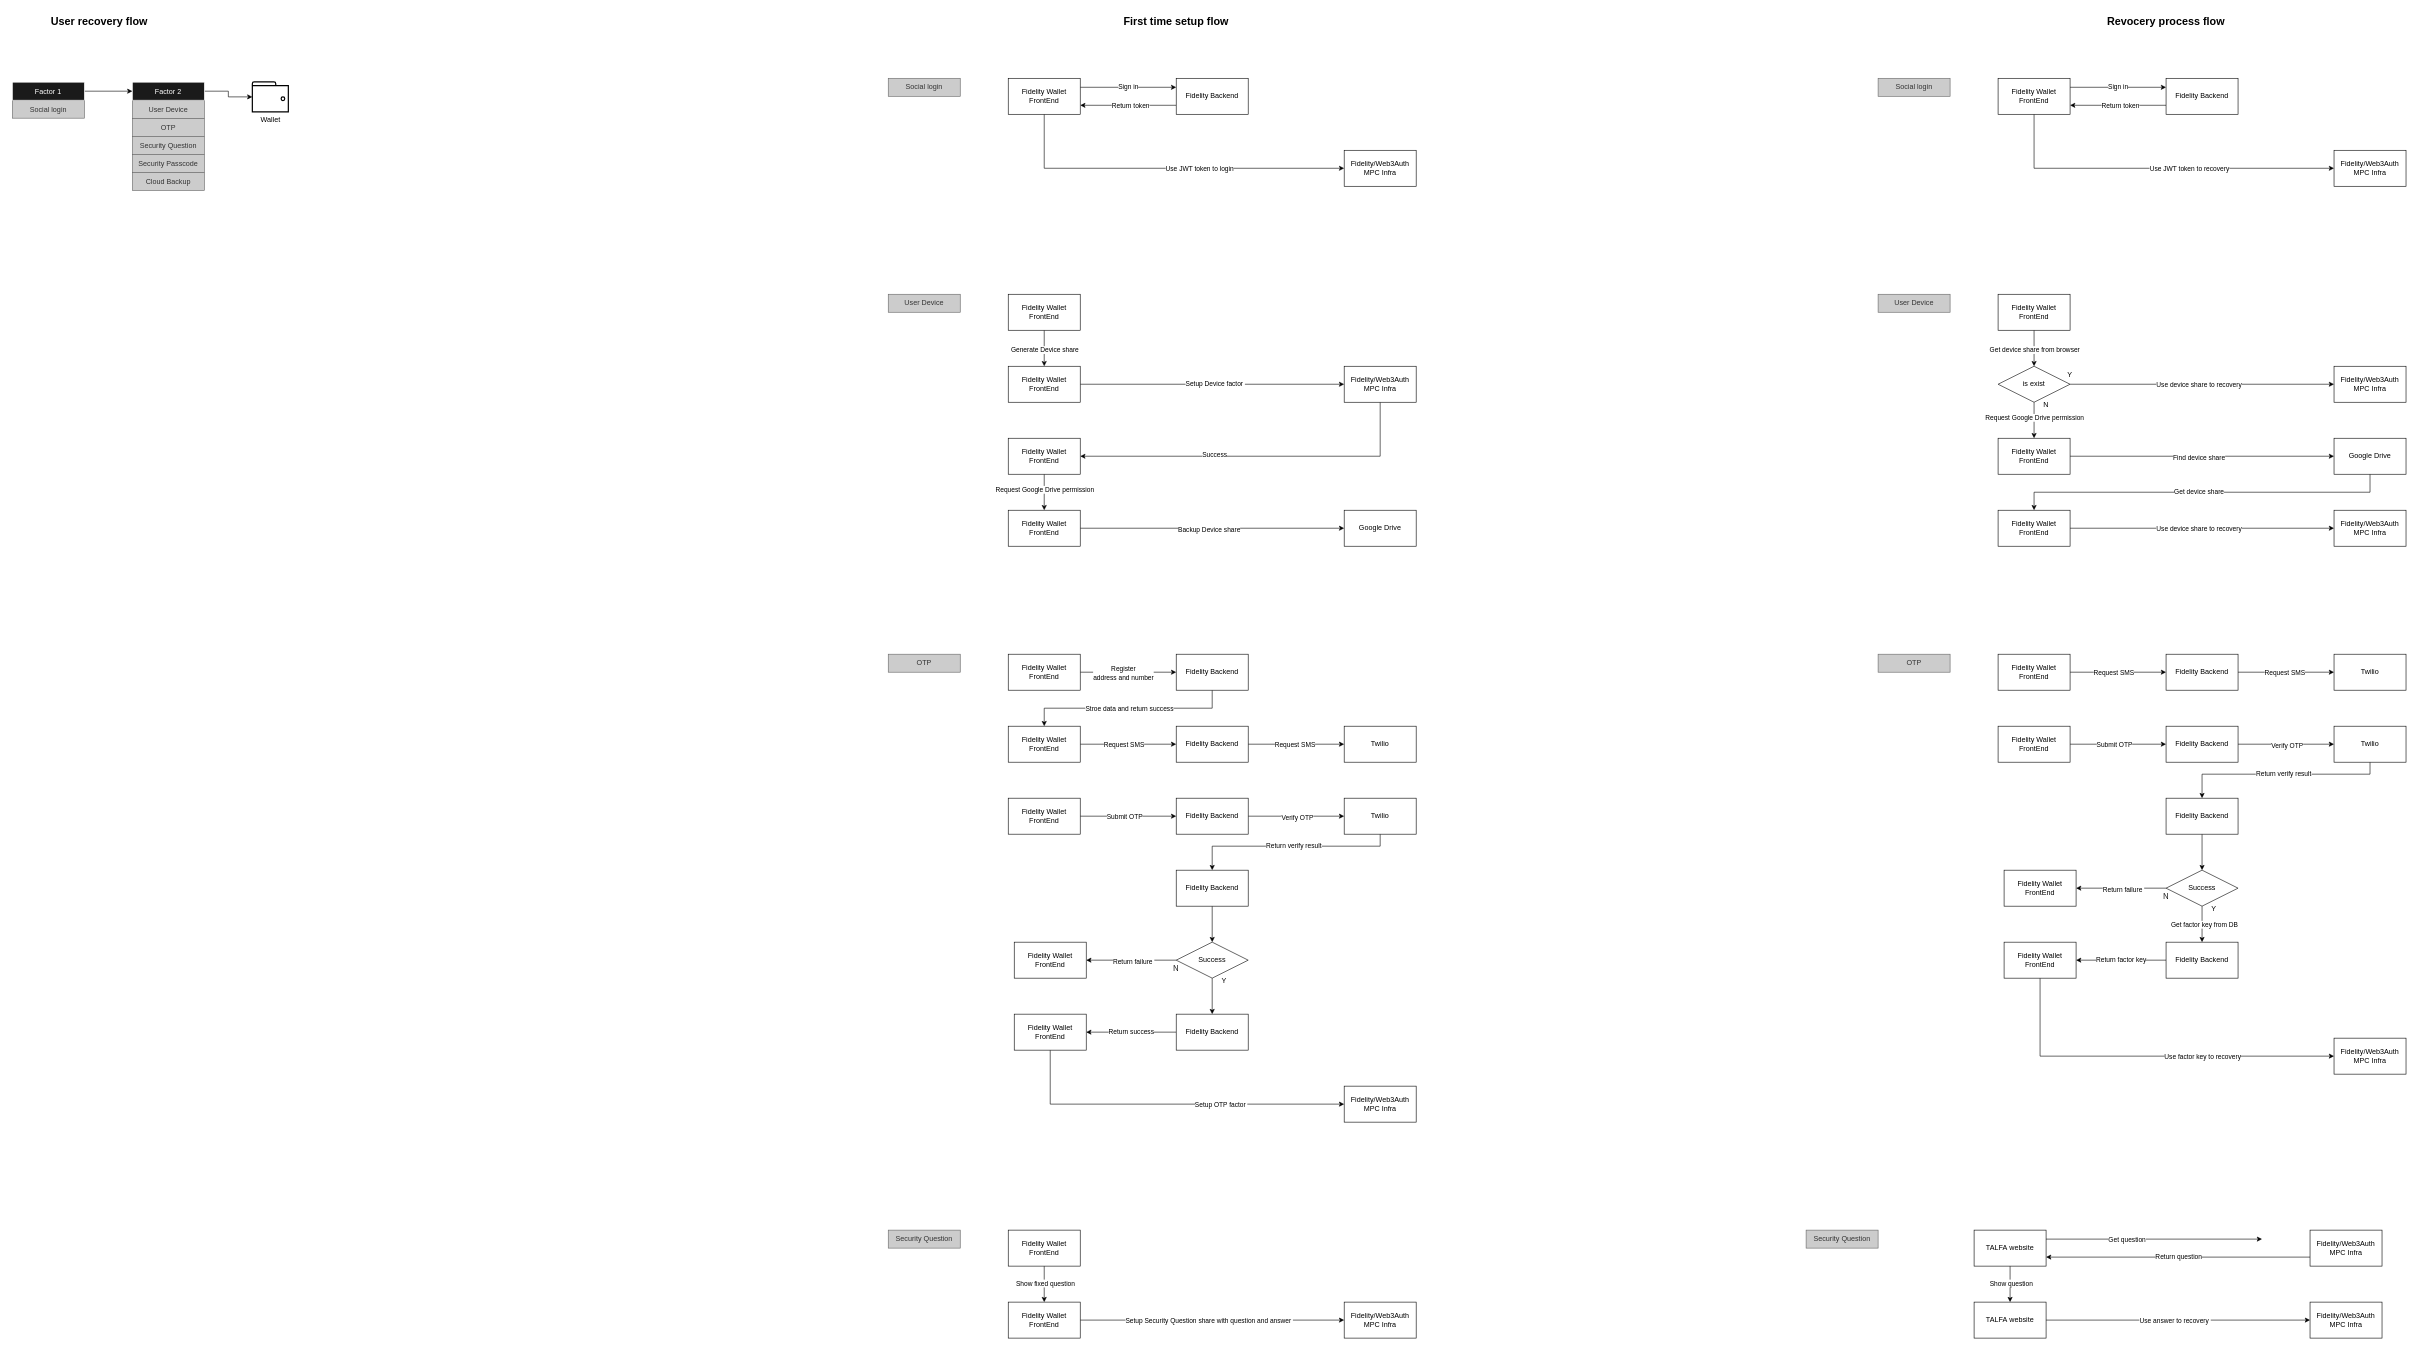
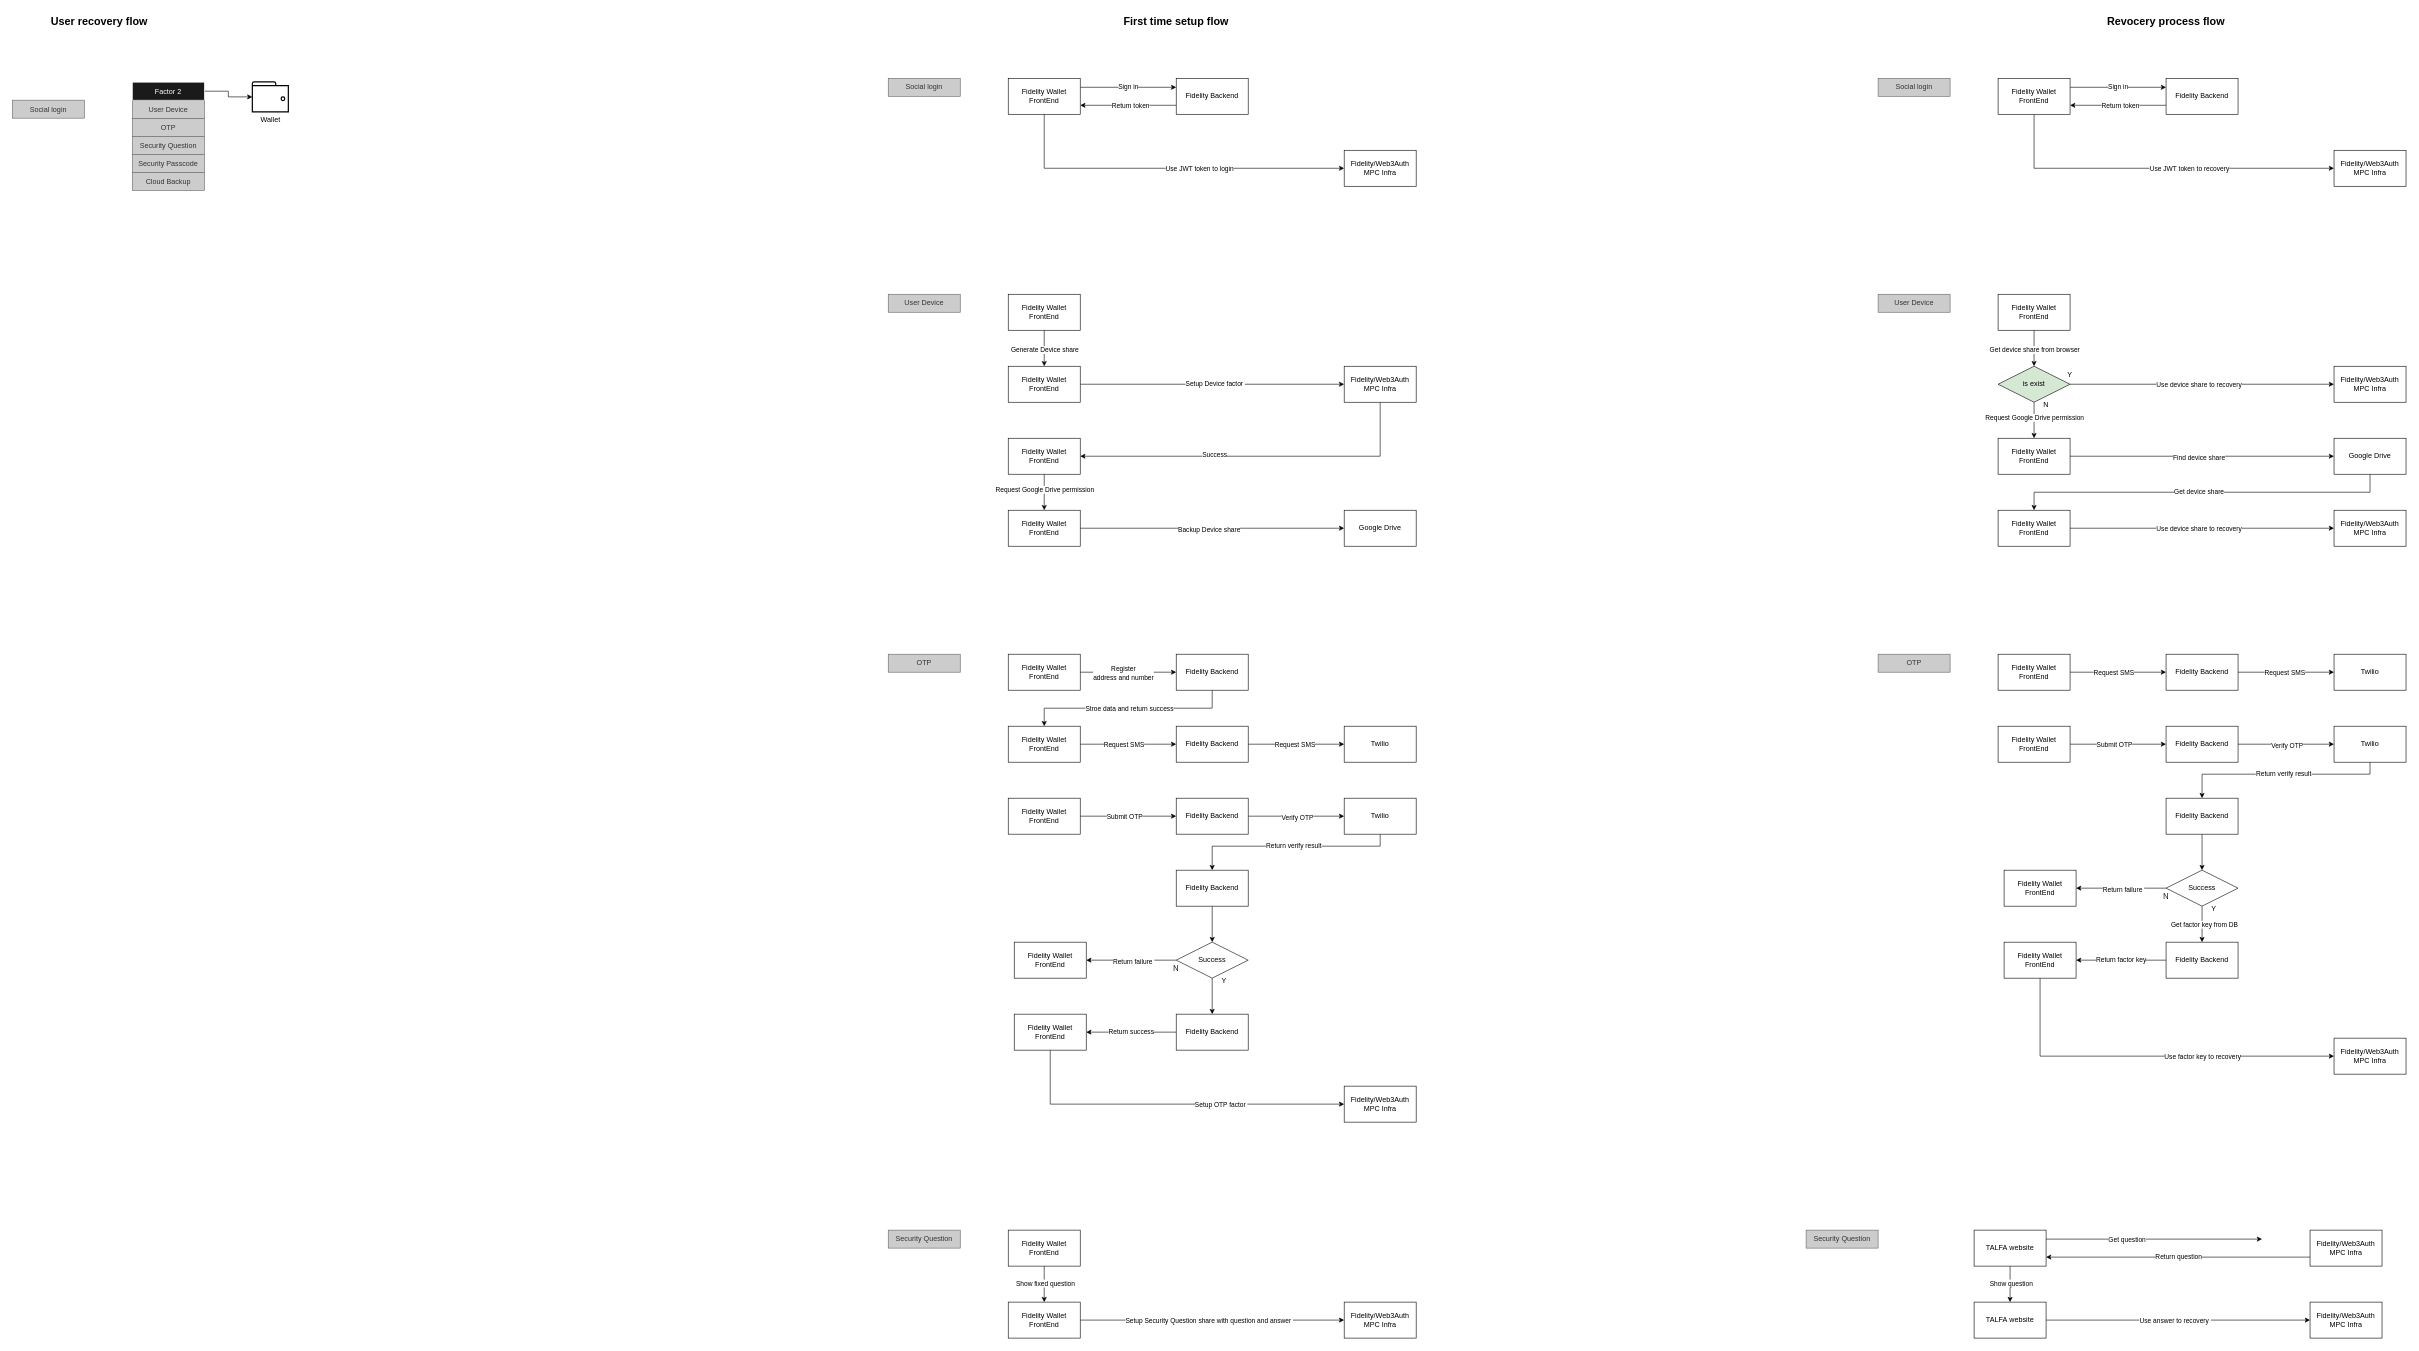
(48, 91) -> none
(126, 91) -> none
(2034, 384) -> (2034, 384)
